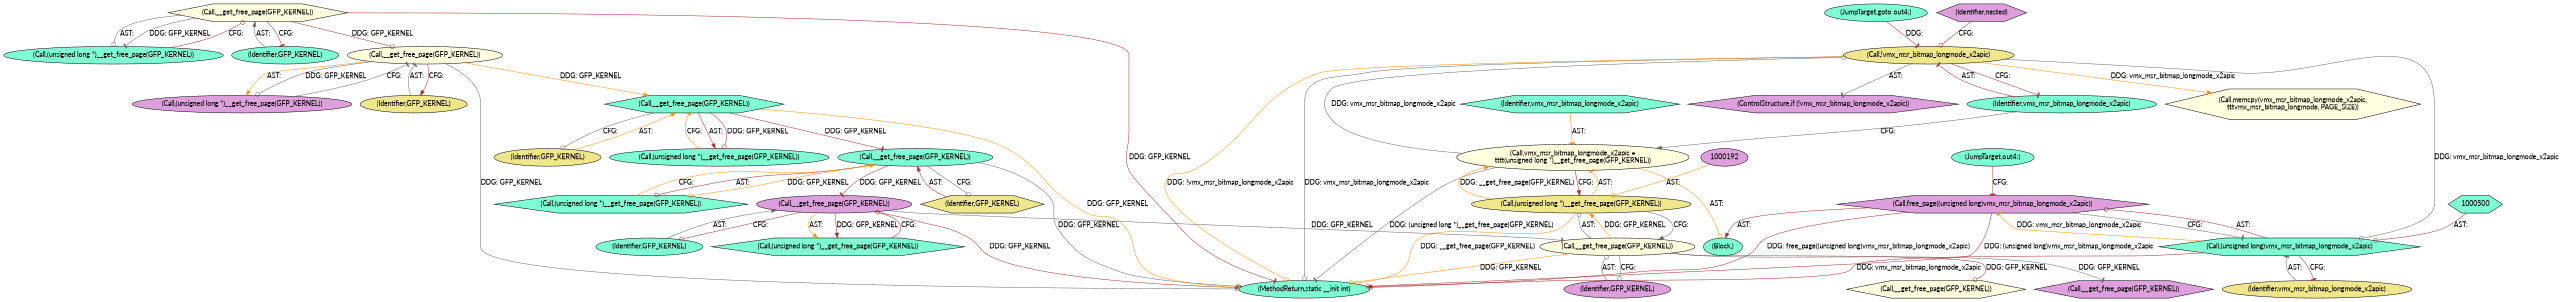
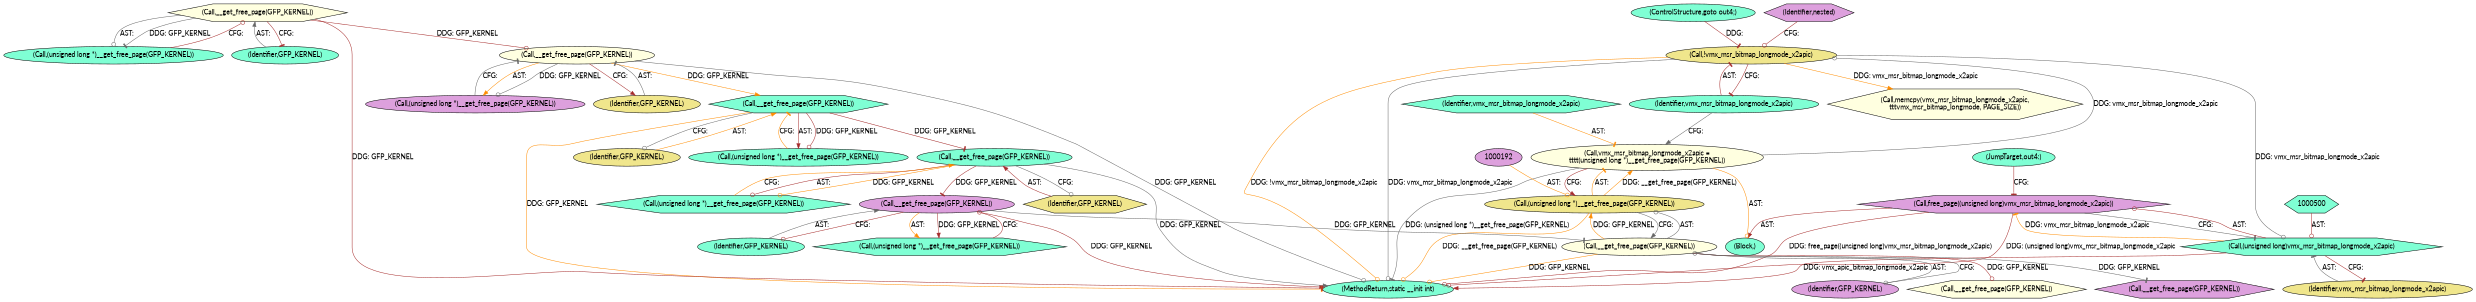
(1876, 13) -> (1693, 13)
(1823, 104) -> none
(1919, 268) -> (1866, 268)
